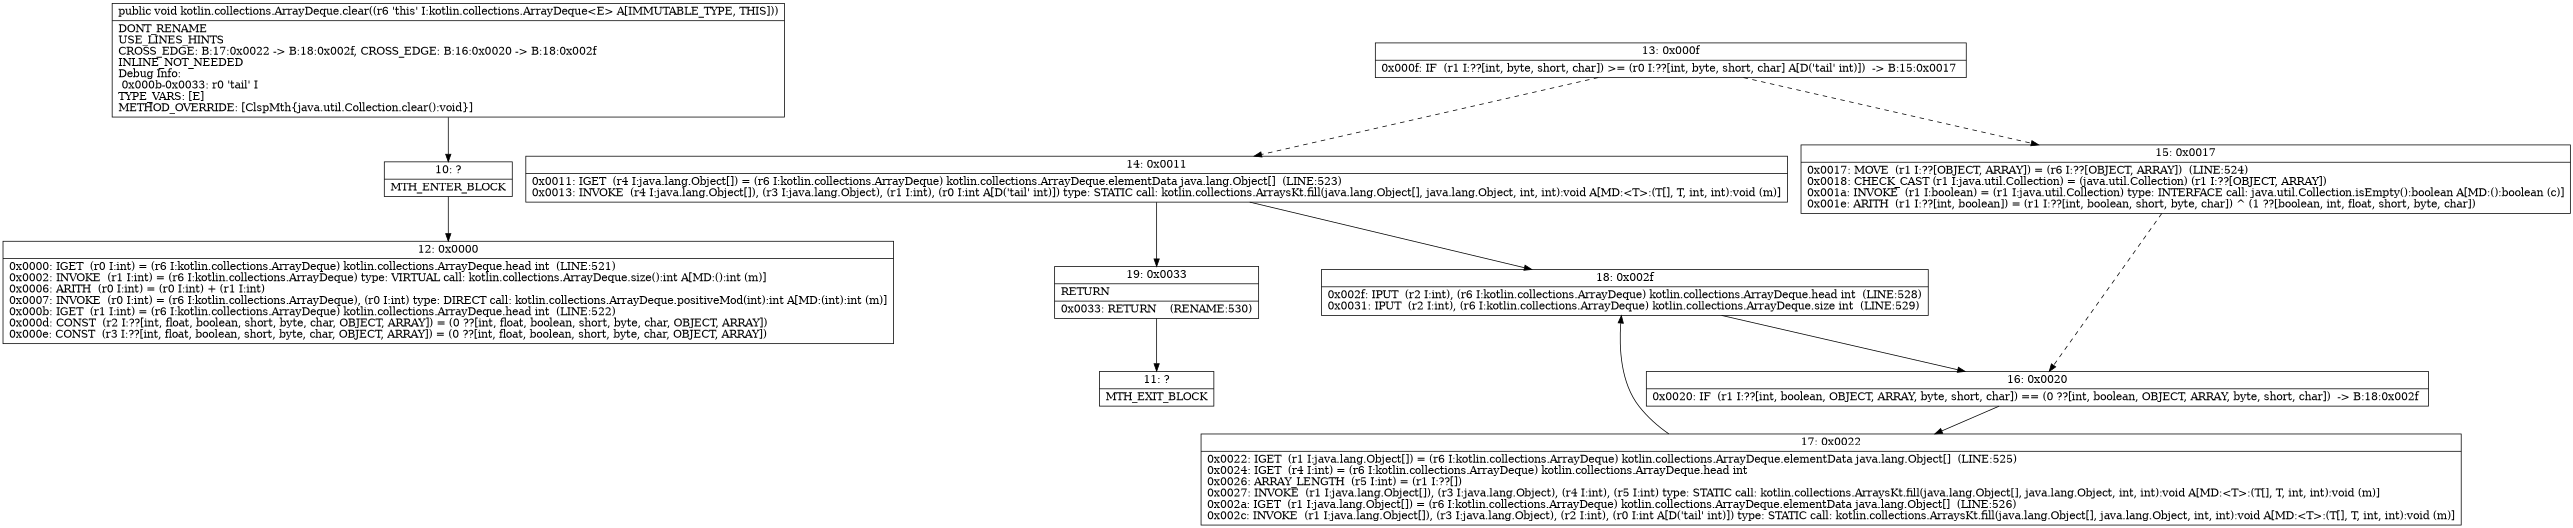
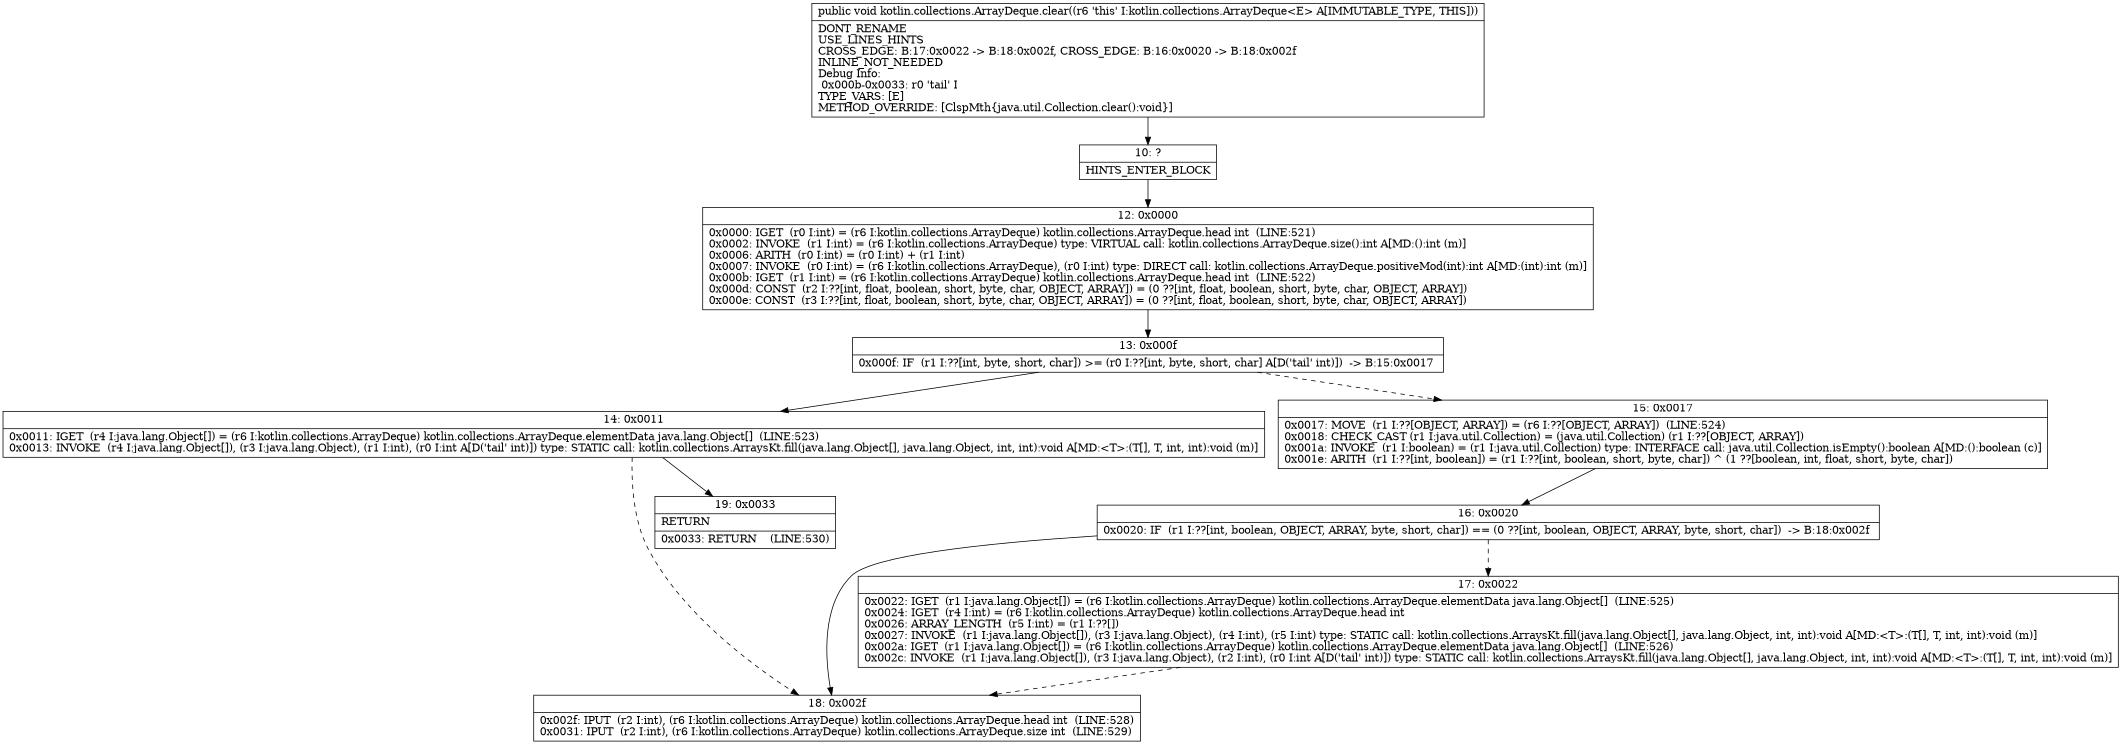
(1430, 116) -> (913, 391)
(448, 187) -> (1148, 171)
(1387, 235) -> (679, 595)
(2108, 289) -> (1562, 485)
(1157, 309) -> (745, 539)
none -> (1148, 320)
(1840, 343) -> (914, 555)
(1628, 386) -> (1089, 681)
(1157, 389) -> none
(1970, 419) -> (1488, 554)
